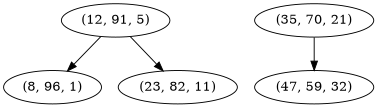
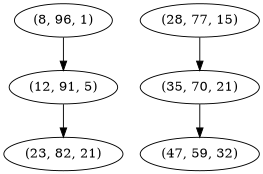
none -> (200, 20)
(87, 50) -> (63, 49)
(178, 87) -> (63, 154)
